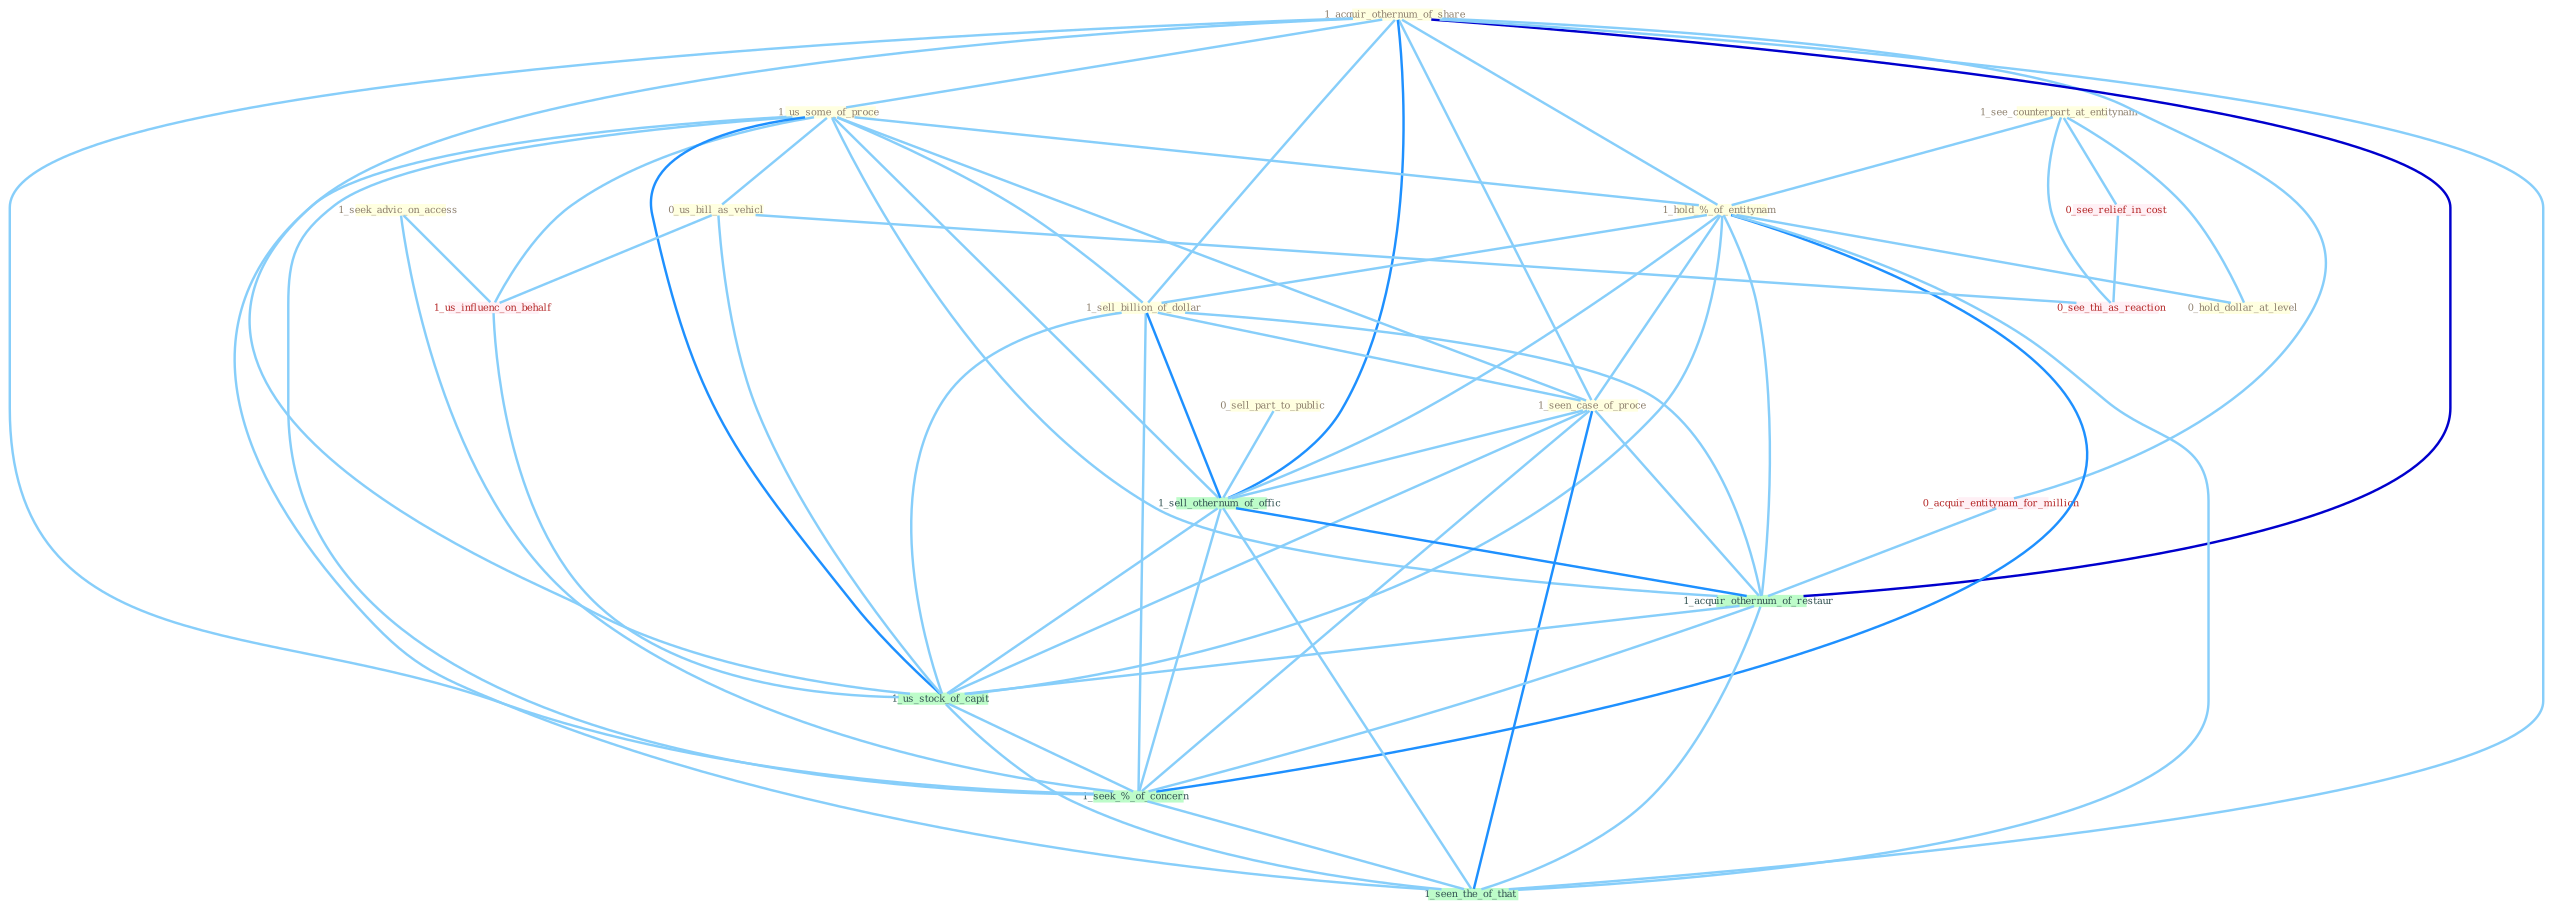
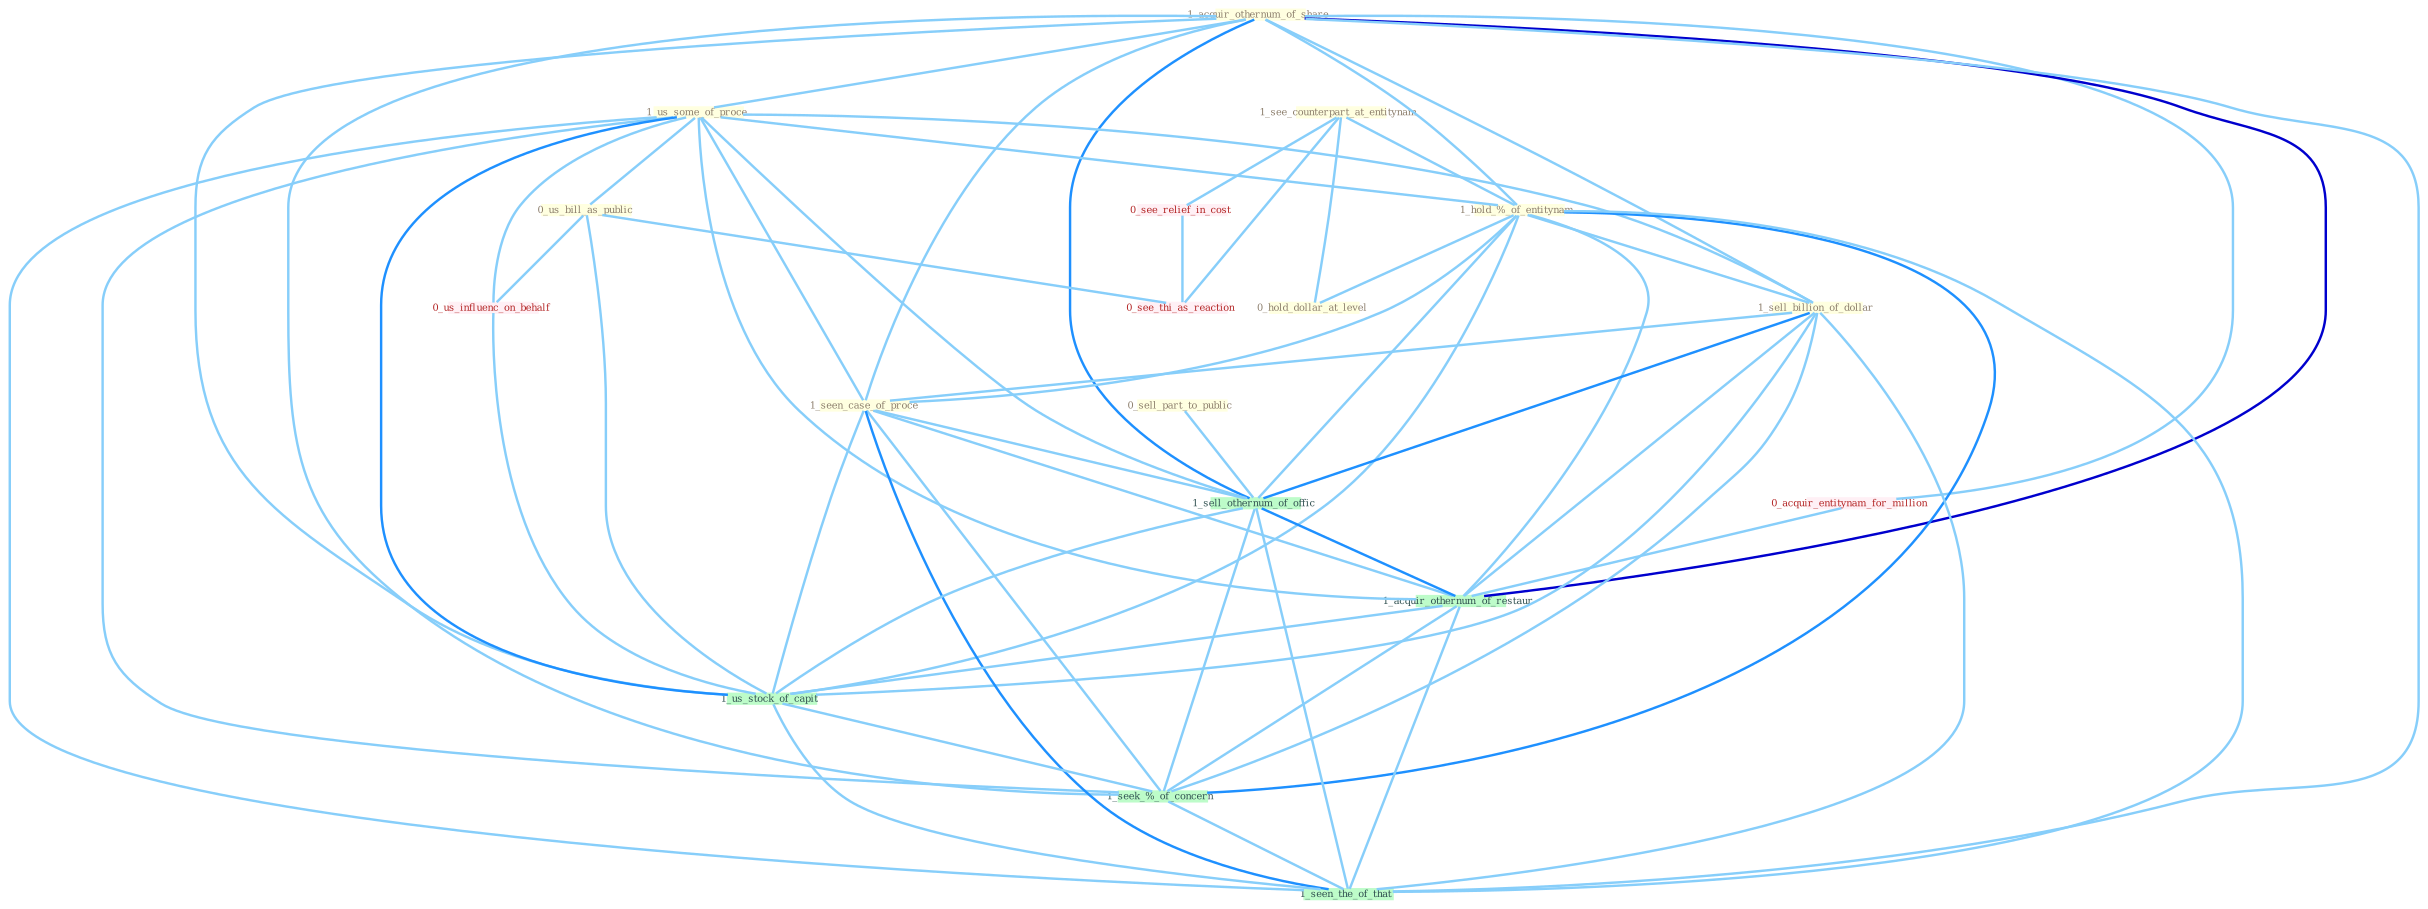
(401, 210) -> none
(718, 210) -> (586, 210)
(493, 308) -> (493, 308)
none -> (1897, 777)
